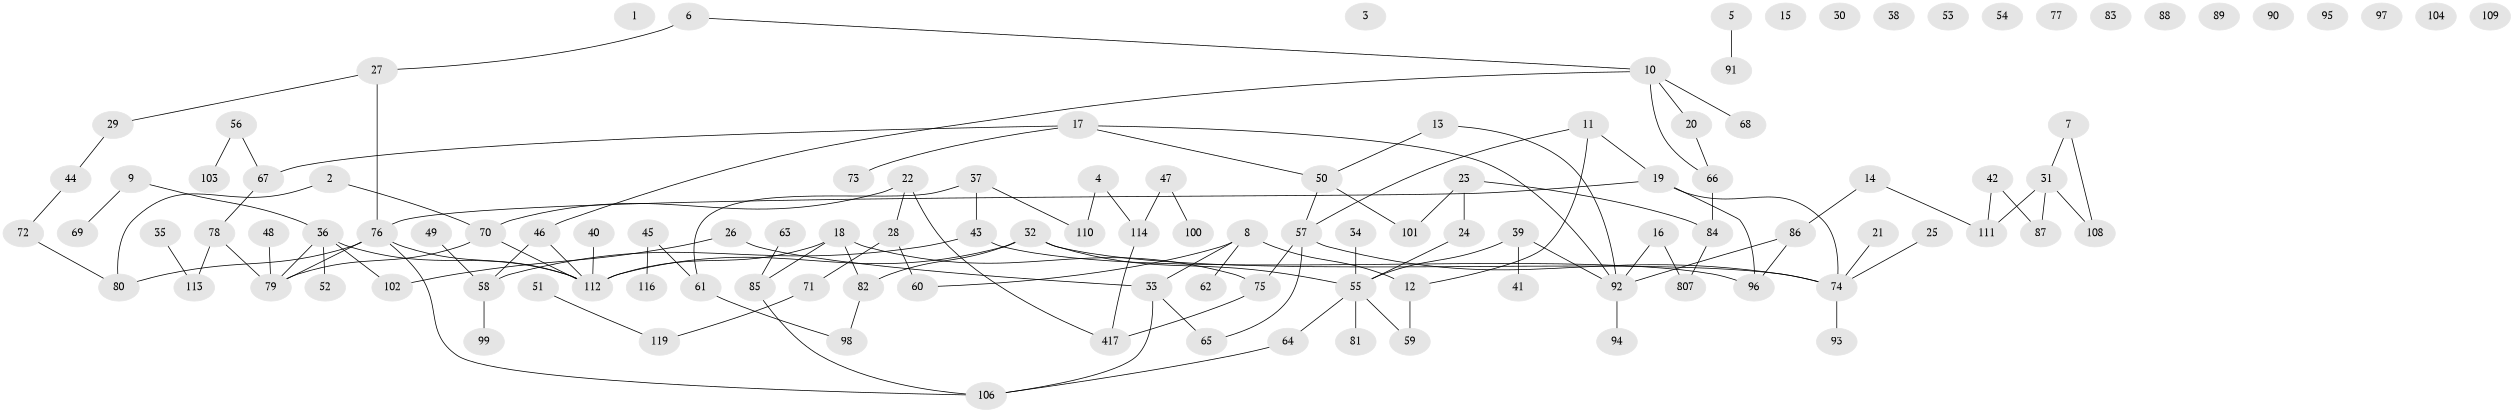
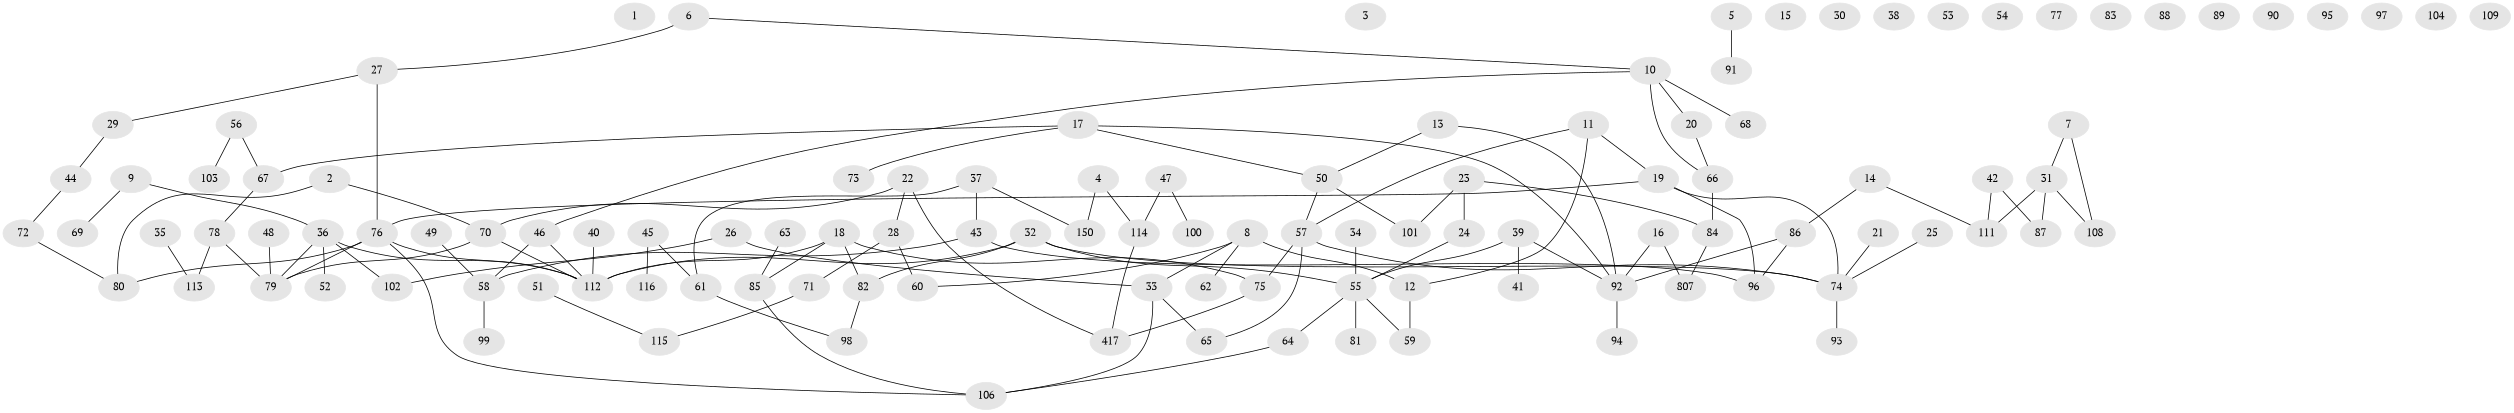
(1085, 233) -> (1085, 233)
(659, 342) -> (659, 342)
